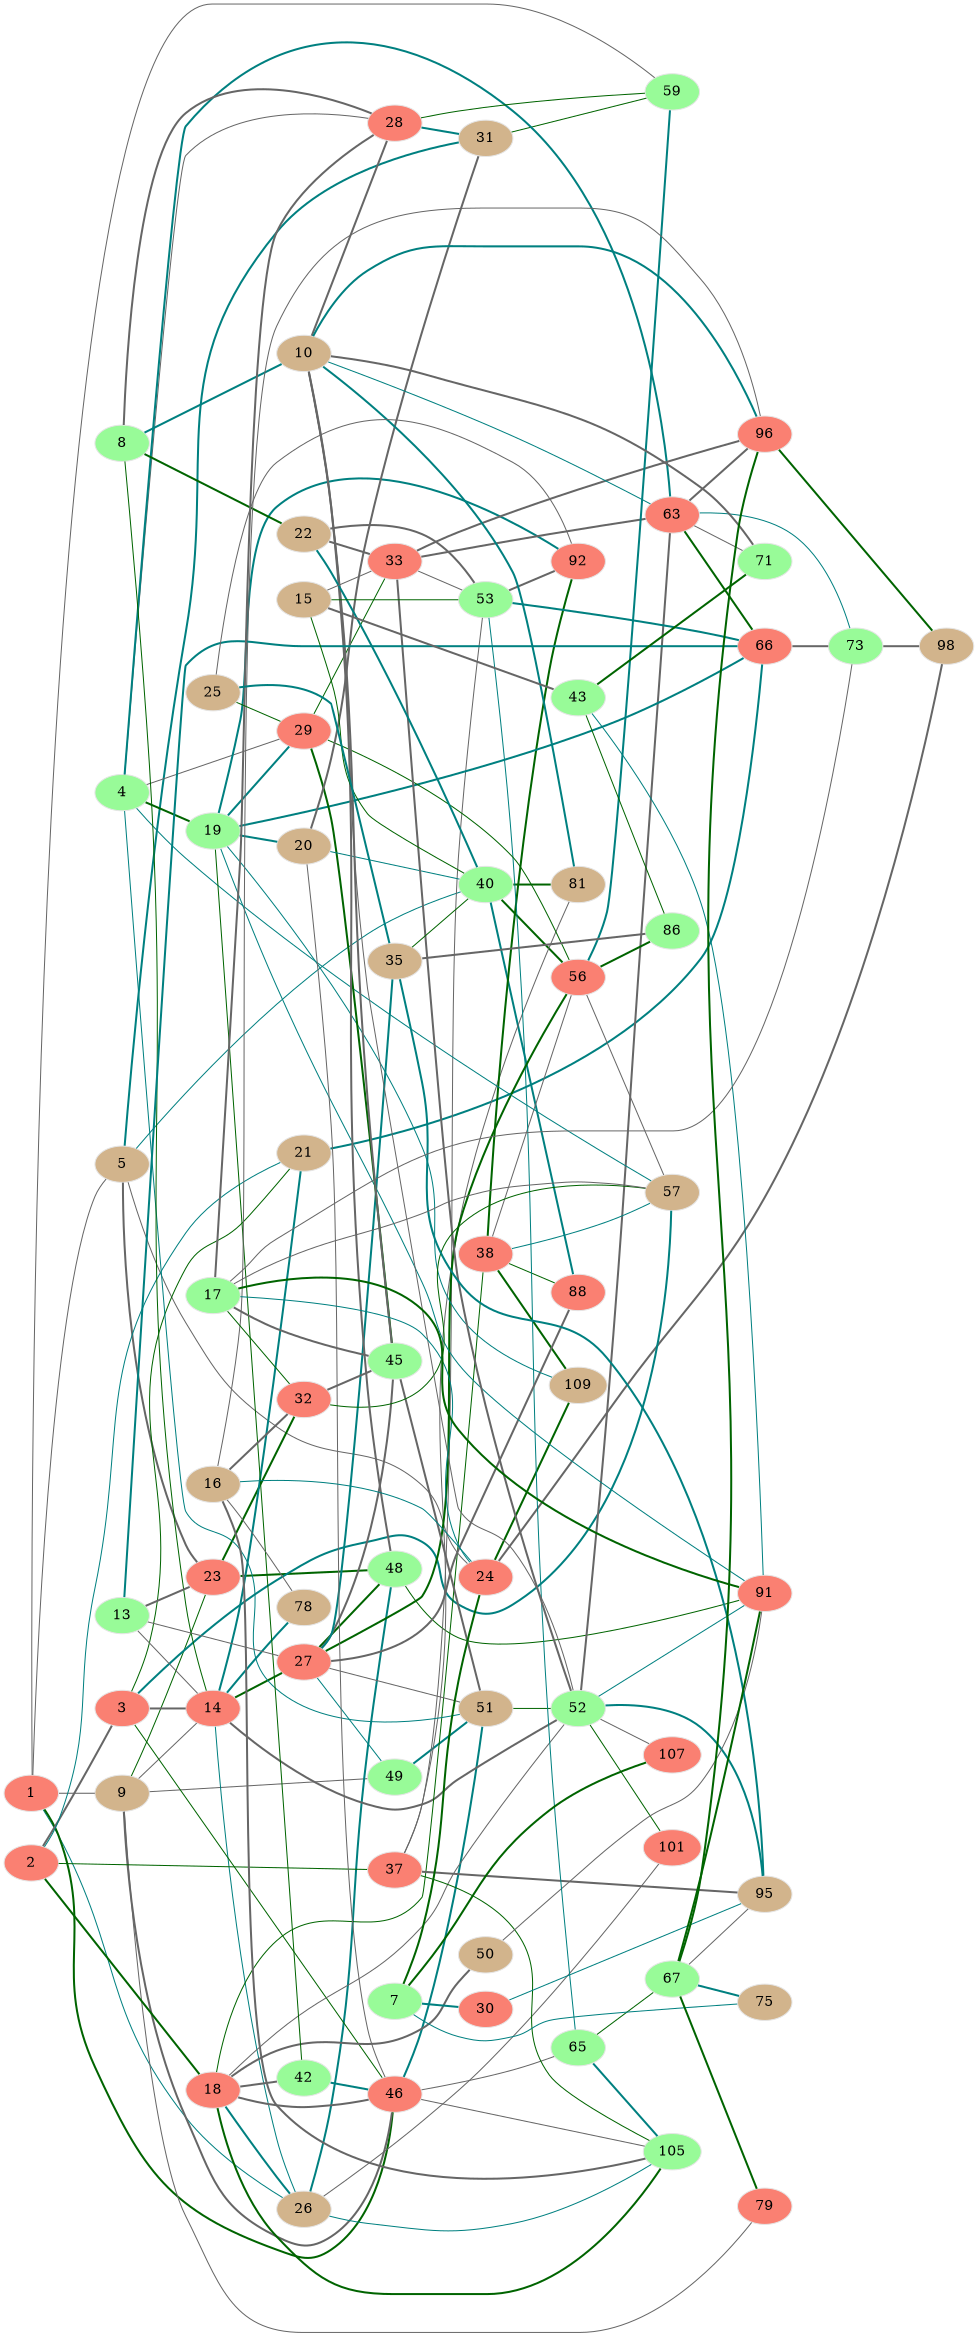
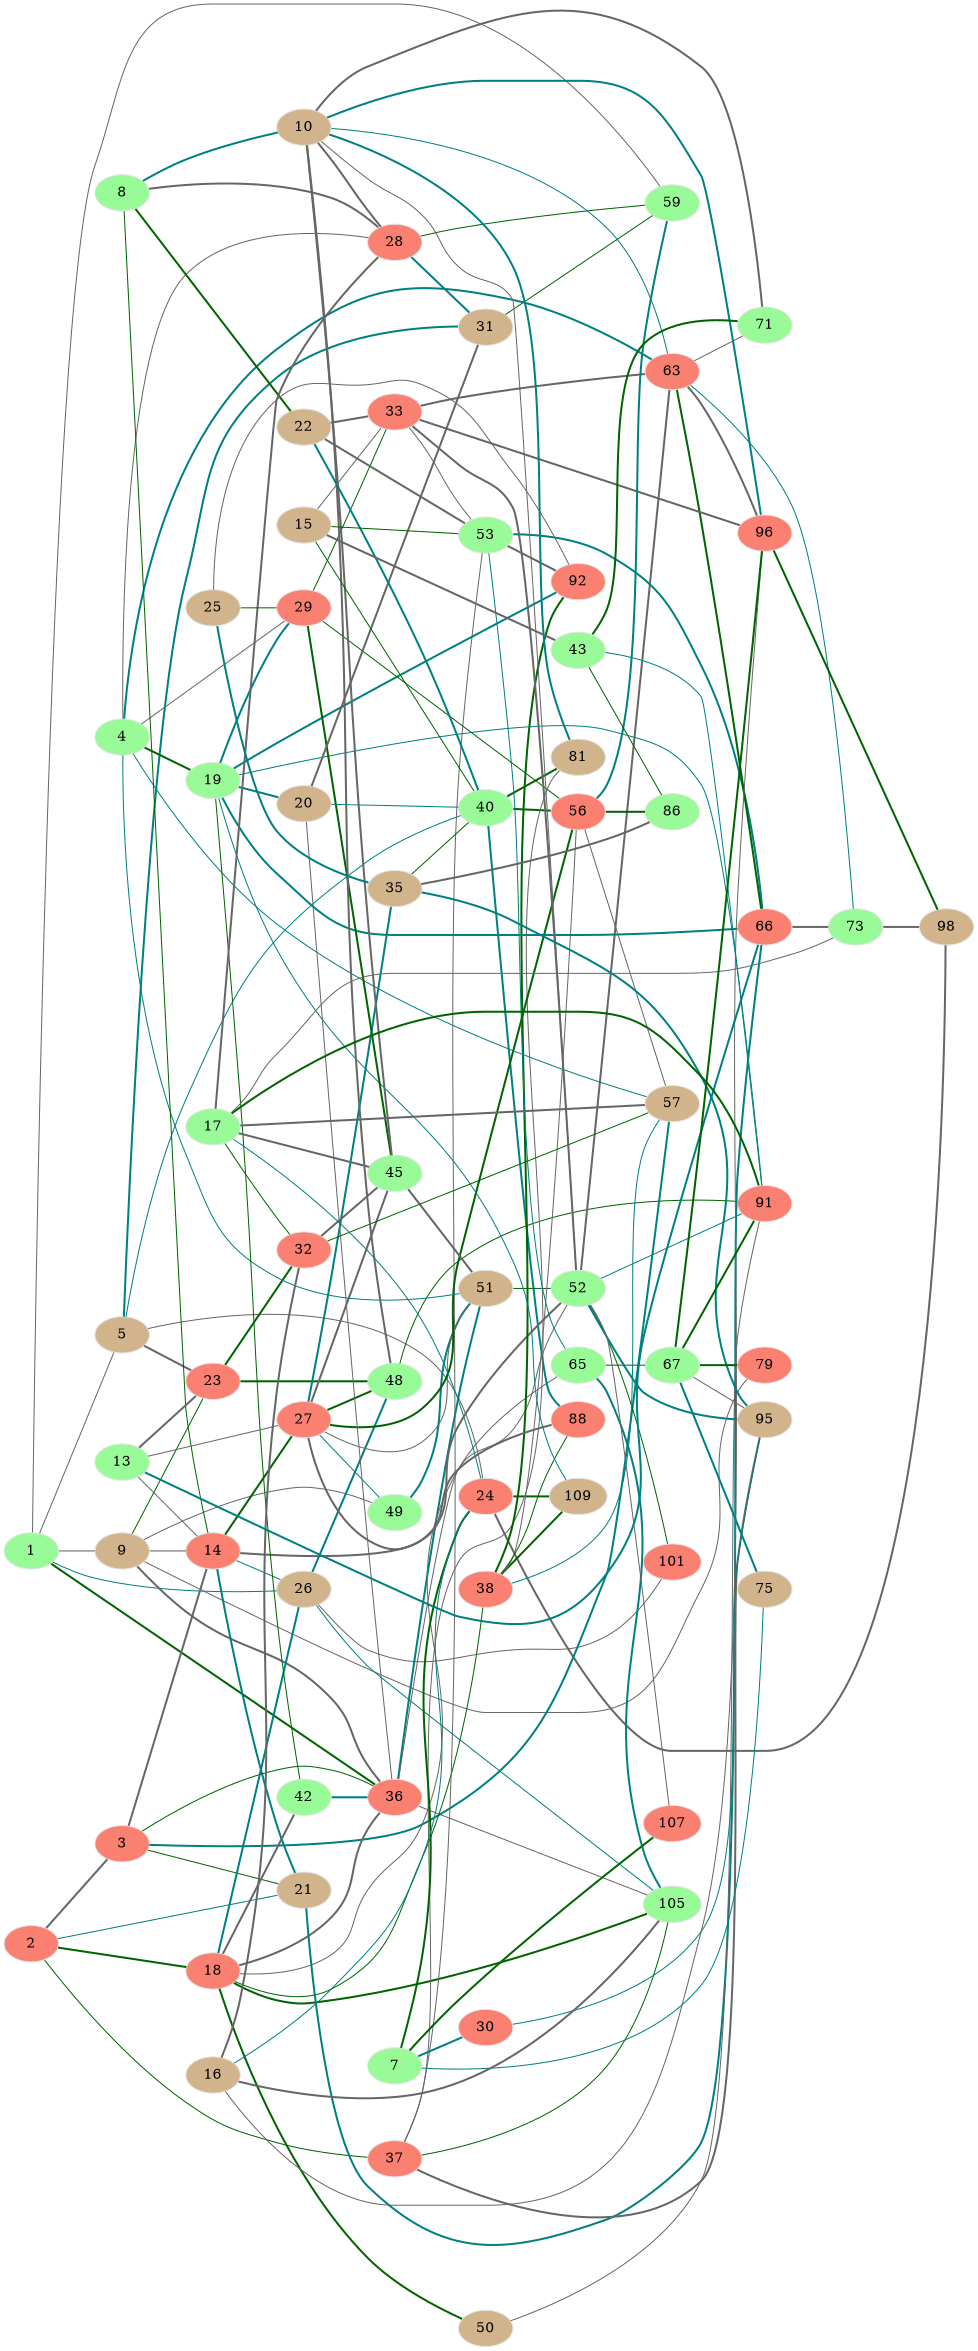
(415, 1216) -> (443, 1115)
(304, 1607) -> none
(31, 1793) -> (31, 1551)
(348, 2043) -> (313, 2189)
(395, 2094) -> (395, 1797)
